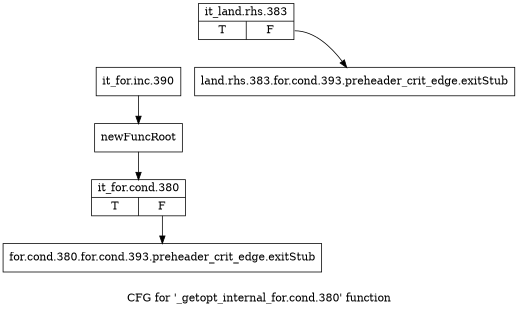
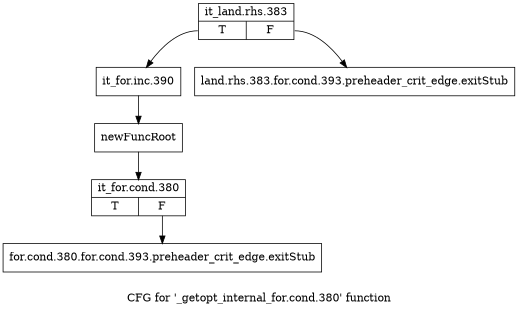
none -> (171, 41)
